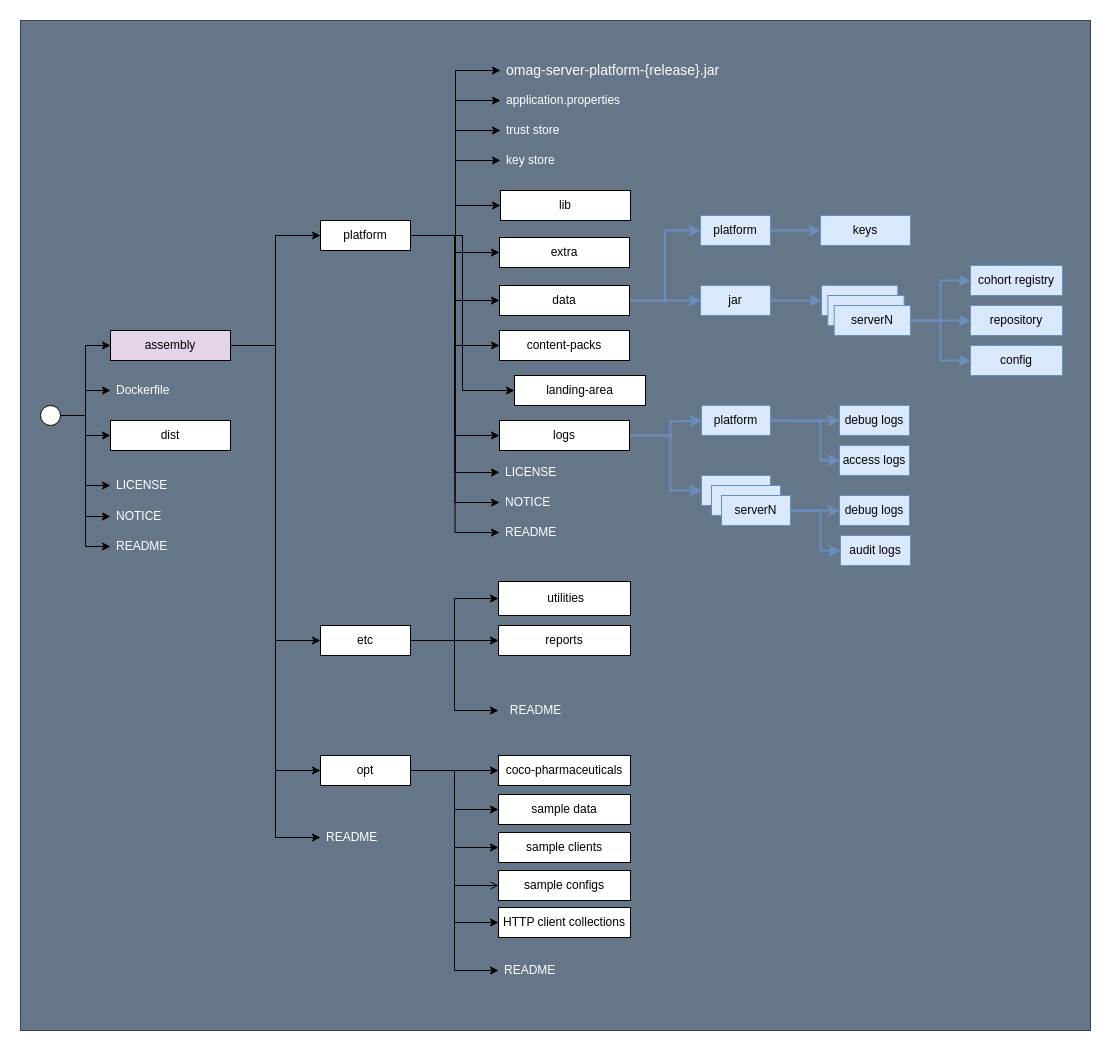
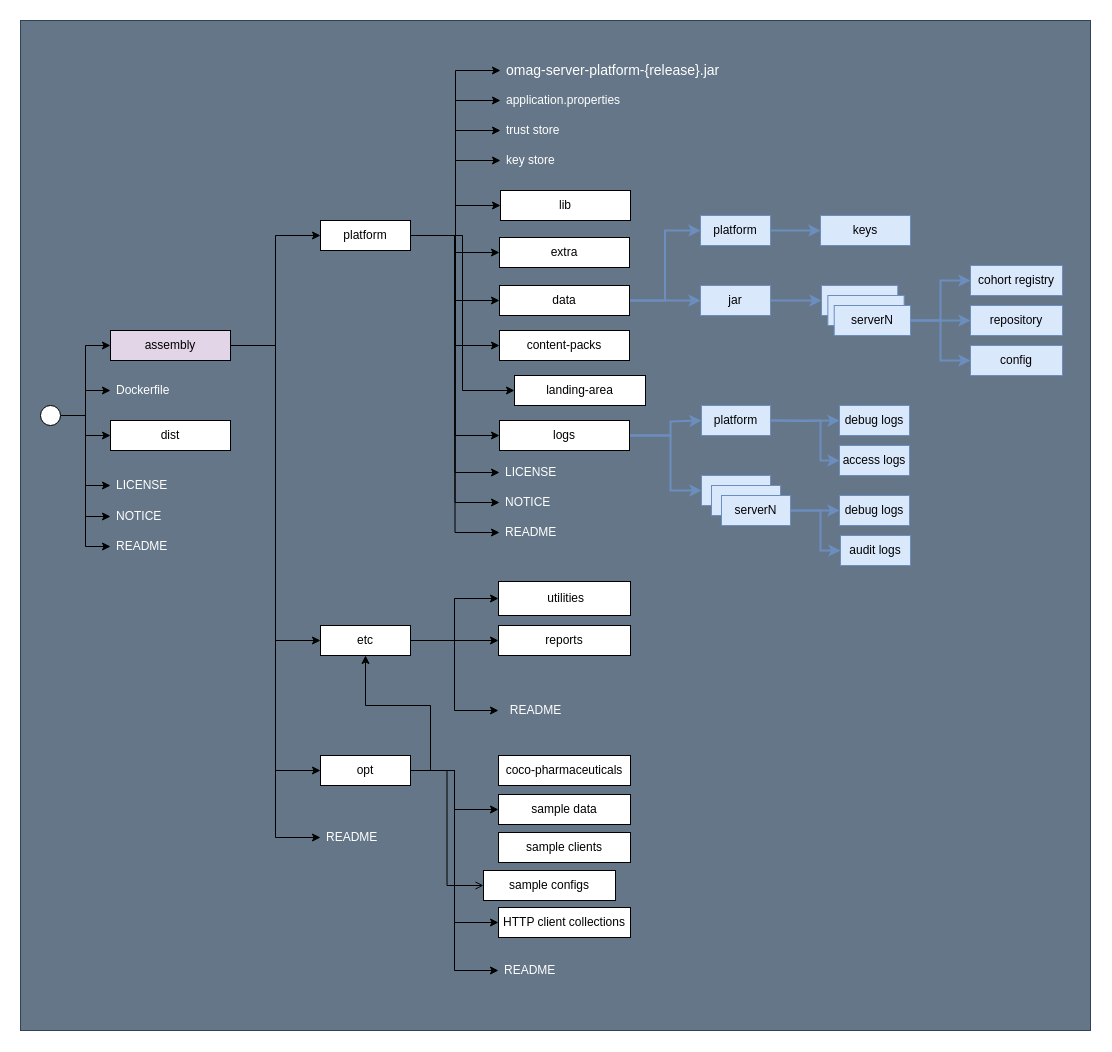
(474, 771) -> (409, 706)
(474, 848) -> none
(565, 886) -> (550, 886)
